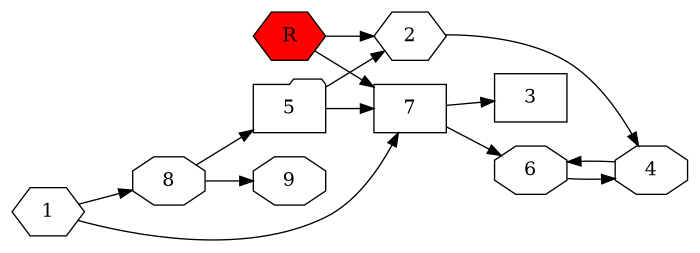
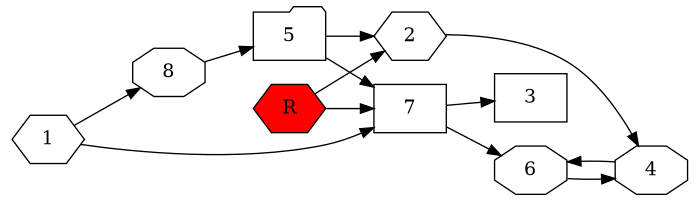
(290, 181) -> none
